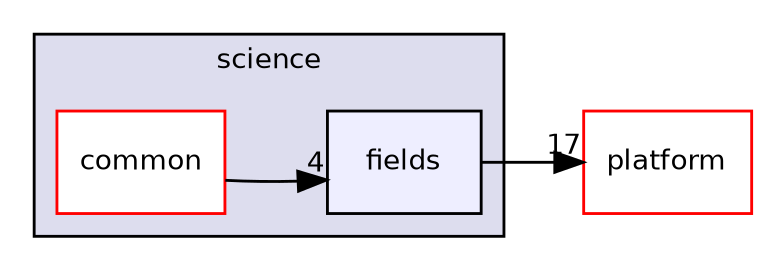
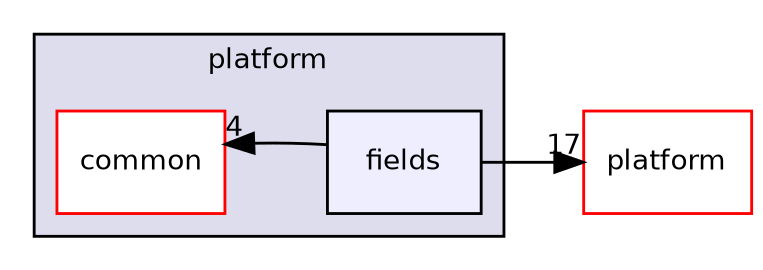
(269, 61) -> (269, 61)
(262, 181) -> (290, 143)
